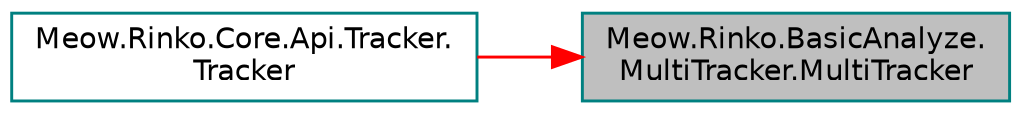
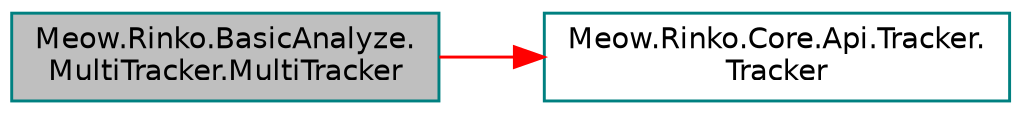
(514, 57) -> (477, 57)
